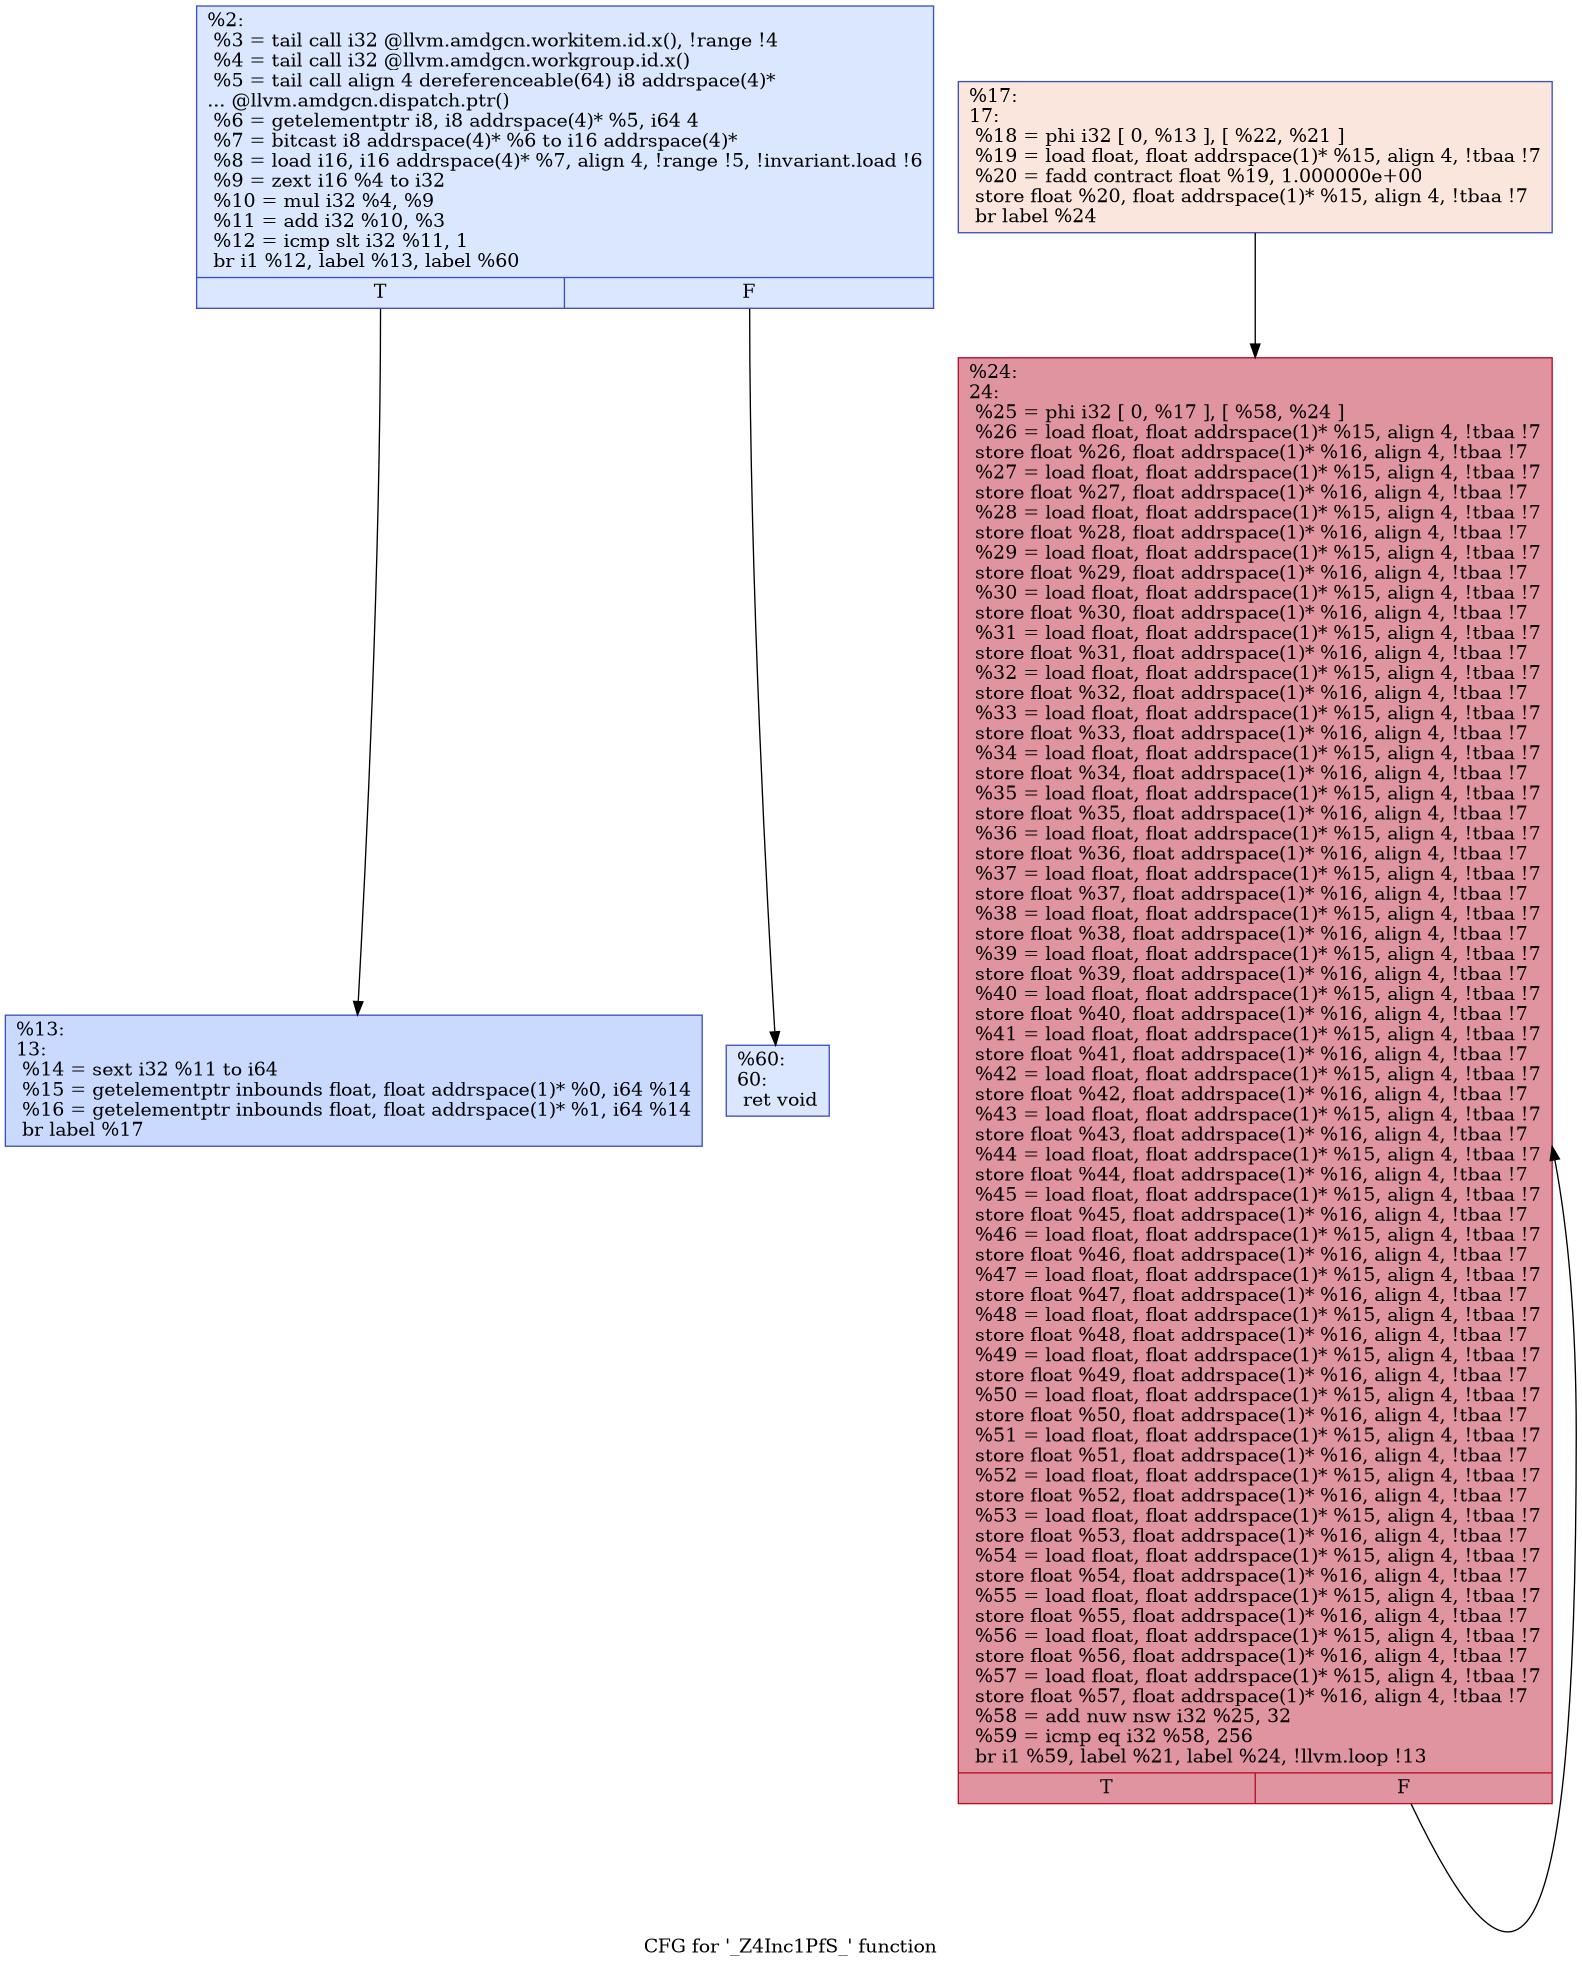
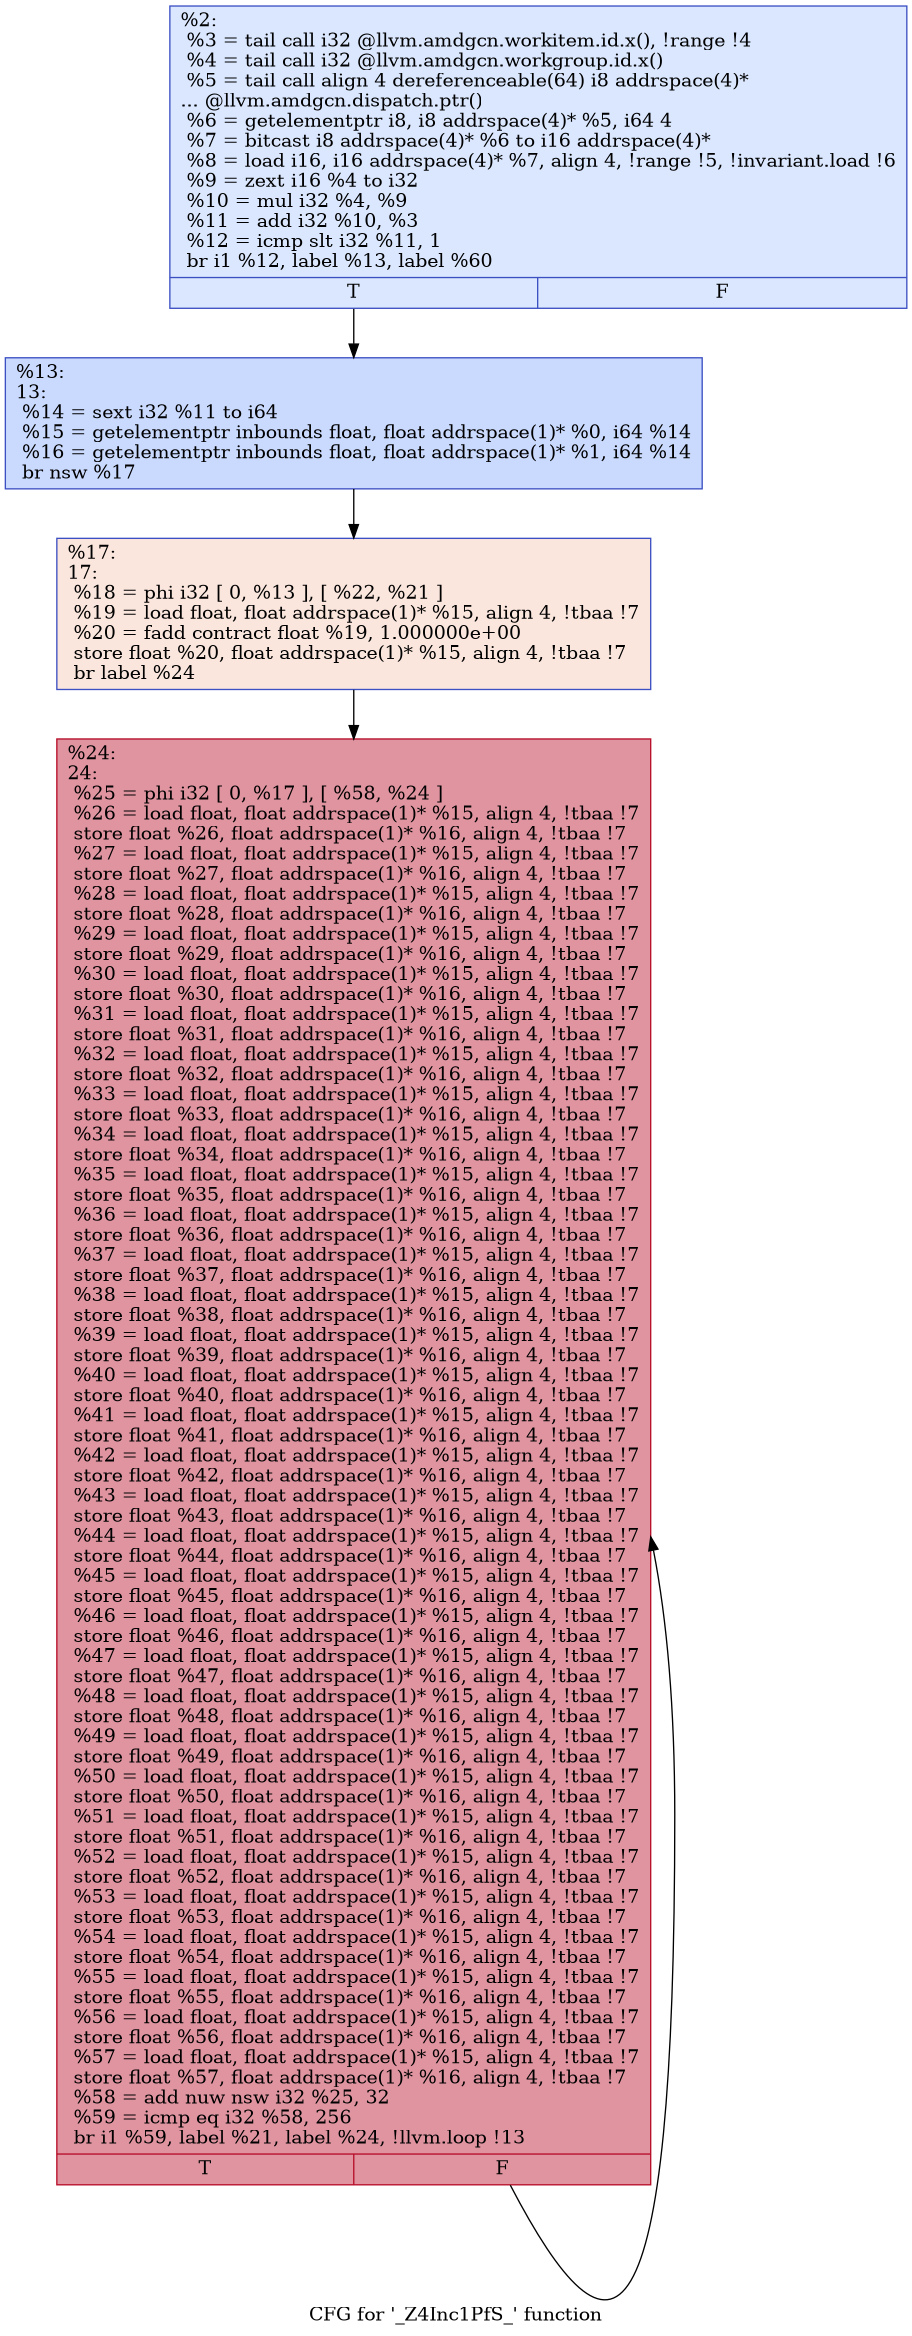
none -> (354, 507)
(778, 1081) -> none
(80, 1130) -> (76, 473)
